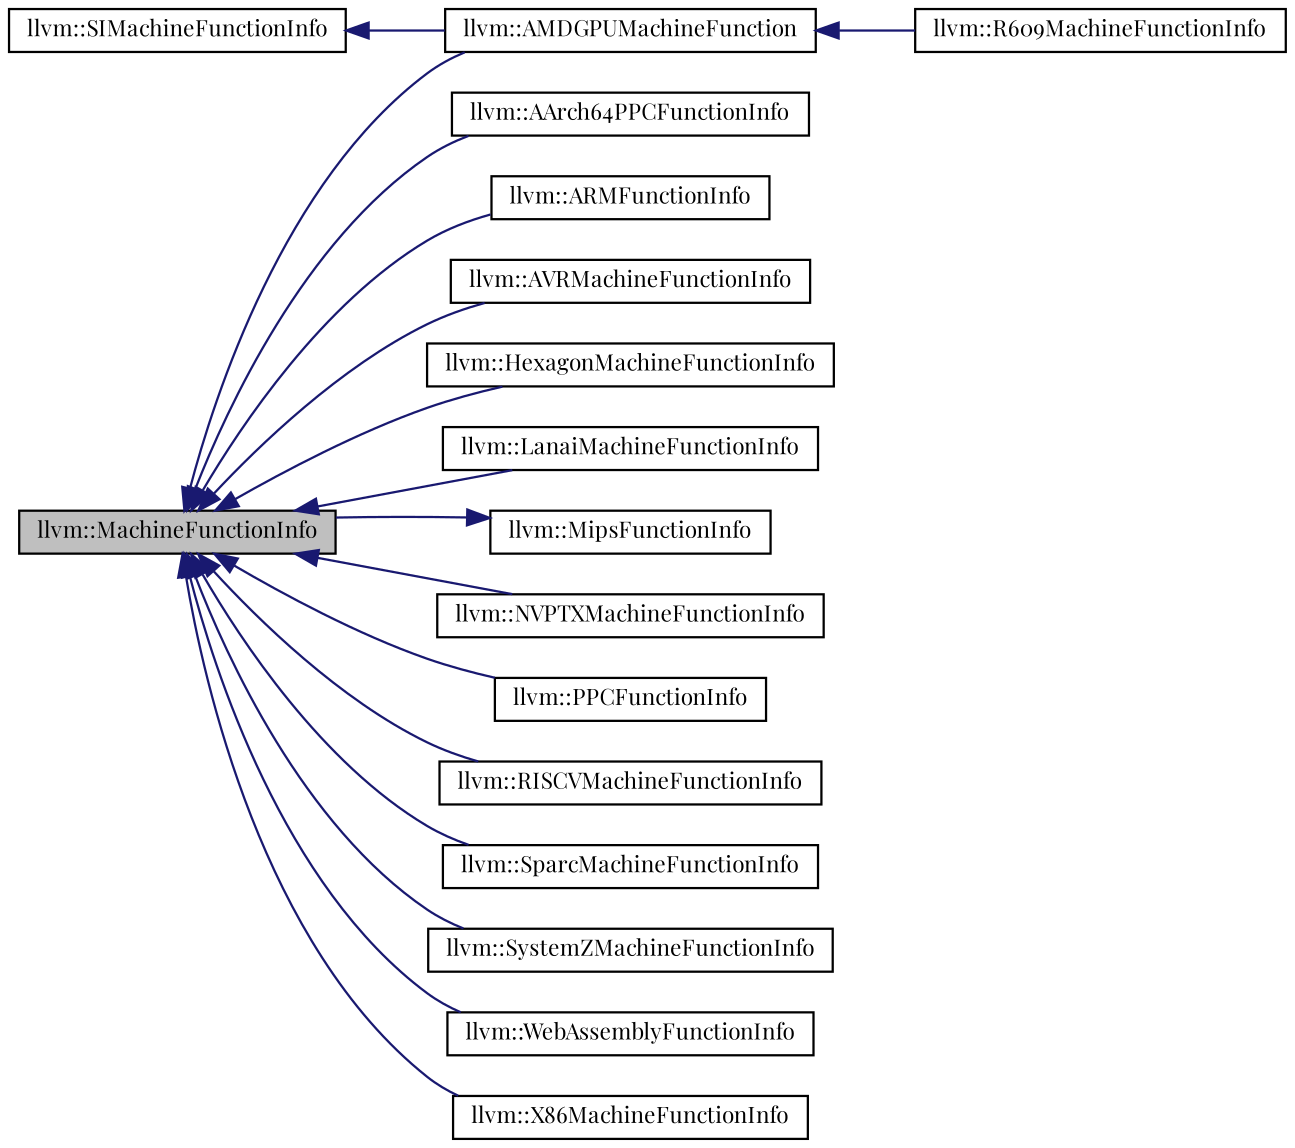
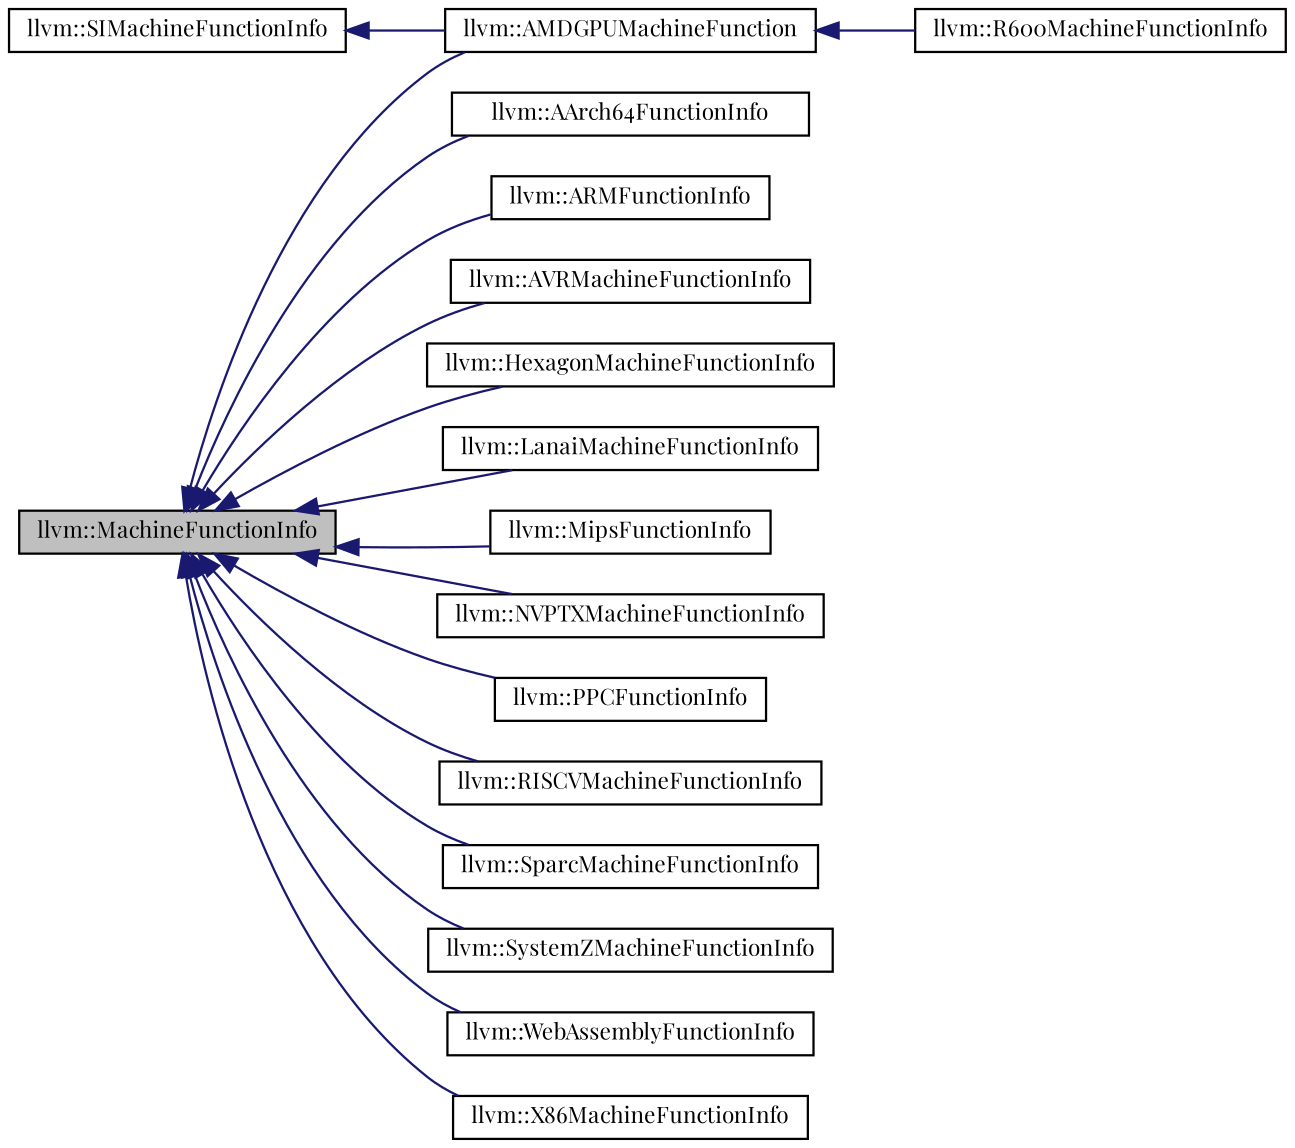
(1100, 31) -> (1100, 31)
(630, 114) -> (630, 114)
(401, 517) -> (424, 547)
